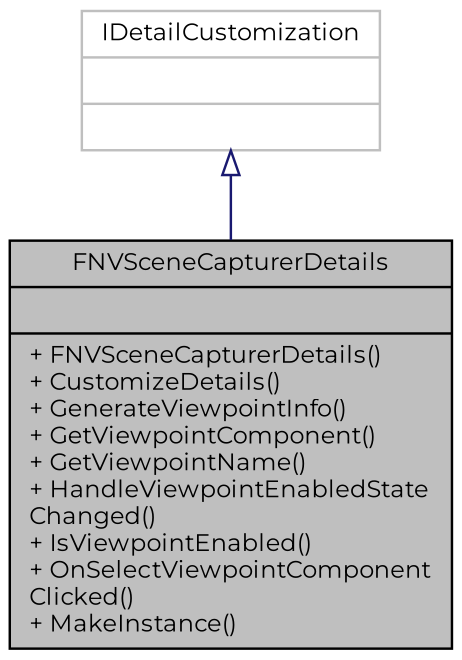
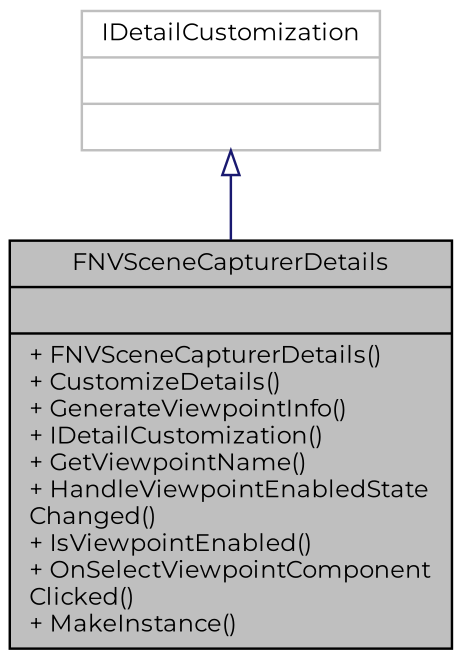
(203, 436) -> (177, 436)
